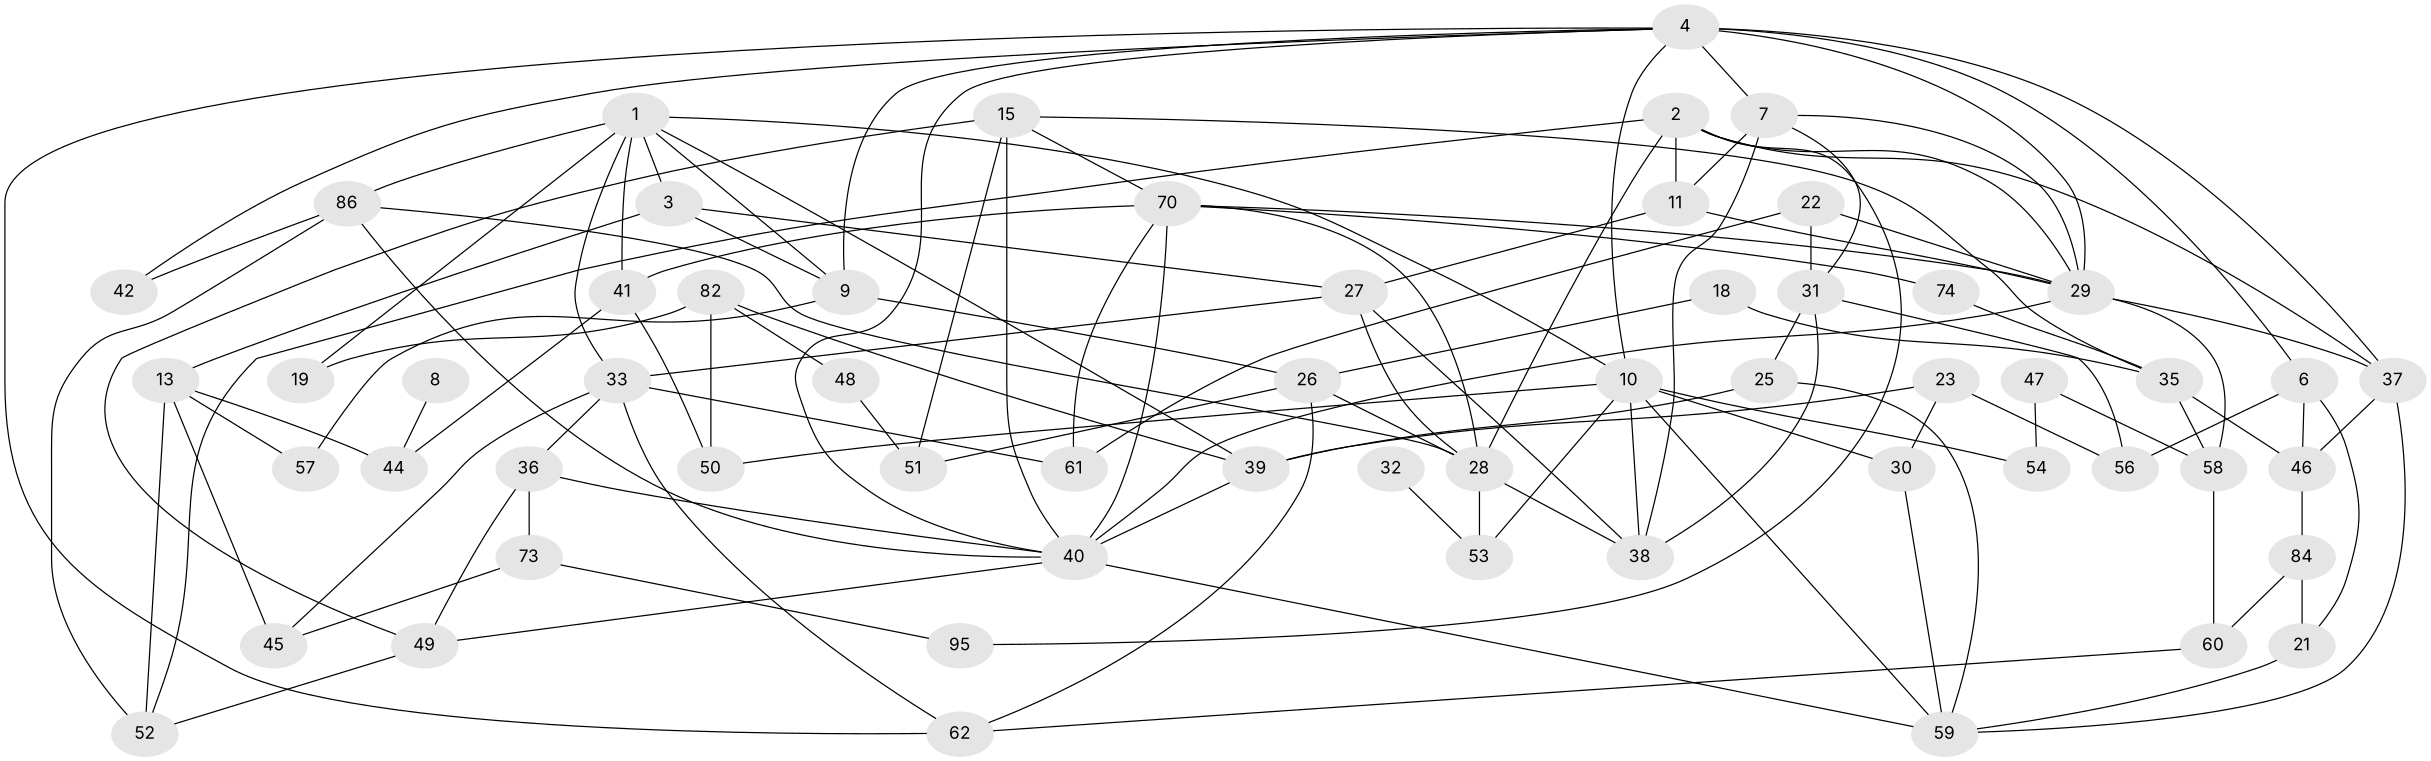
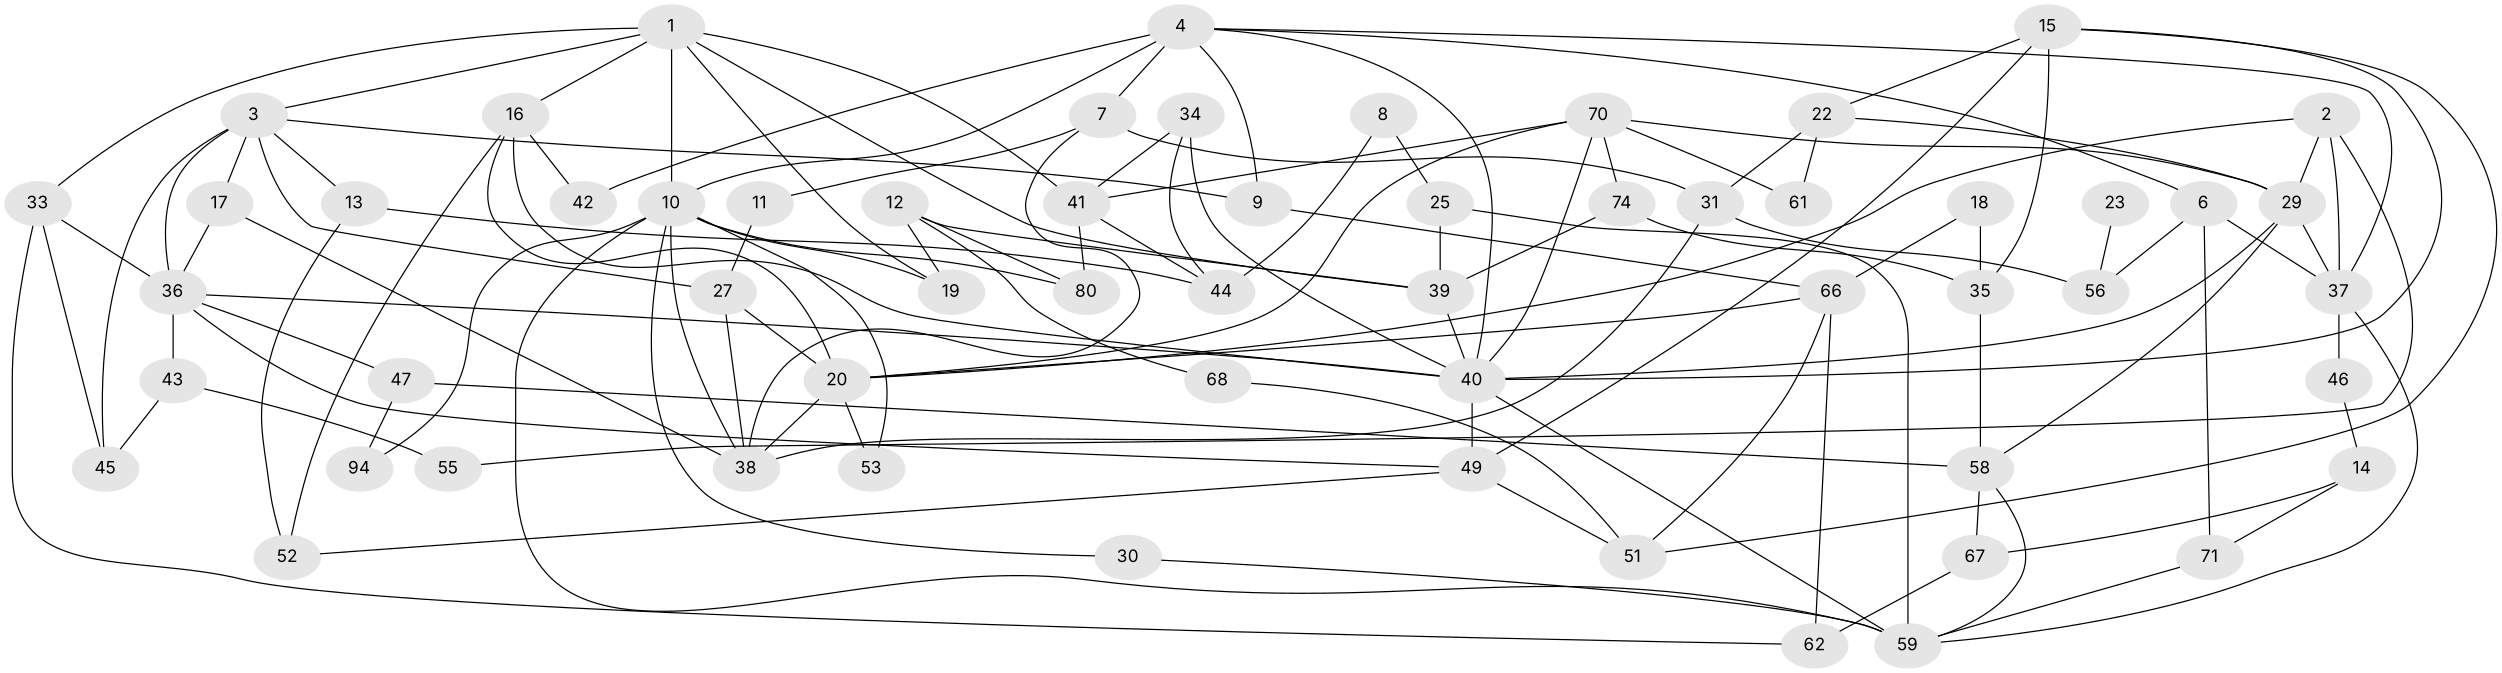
(1950, 93) -> none
(182, 115) -> none
none -> (1191, 115)
(1970, 144) -> none
(1676, 160) -> none
(1101, 167) -> (1935, 71)
none -> (173, 189)
none -> (220, 204)
(347, 204) -> (516, 115)
(741, 204) -> none
(757, 234) -> none
(1861, 245) -> none
none -> (811, 249)
(711, 292) -> (895, 204)
none -> (288, 335)
(986, 336) -> none
(1783, 345) -> (1412, 160)
(846, 381) -> (1218, 381)
(1308, 381) -> (1832, 292)
(1927, 418) -> none
(1615, 420) -> (1521, 253)
(846, 425) -> none
(2236, 425) -> none
(2303, 425) -> (2272, 248)
(306, 469) -> none
(711, 469) -> (1087, 292)
(1391, 469) -> none
(1479, 469) -> (837, 381)
(2037, 469) -> (360, 469)
(220, 513) -> (120, 267)
none -> (1553, 513)
(529, 557) -> (173, 381)
(2302, 557) -> (2362, 469)
none -> (2019, 580)
(960, 646) -> (448, 469)
(2214, 646) -> (1975, 557)
(2302, 646) -> (2210, 557)
